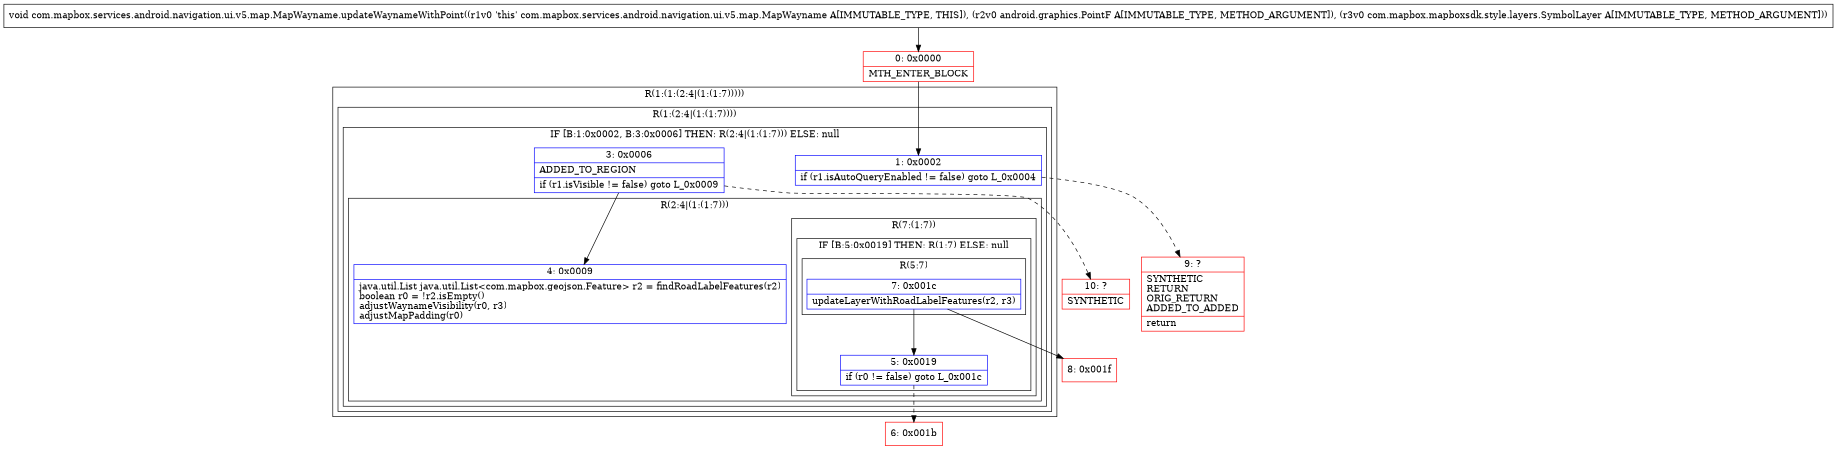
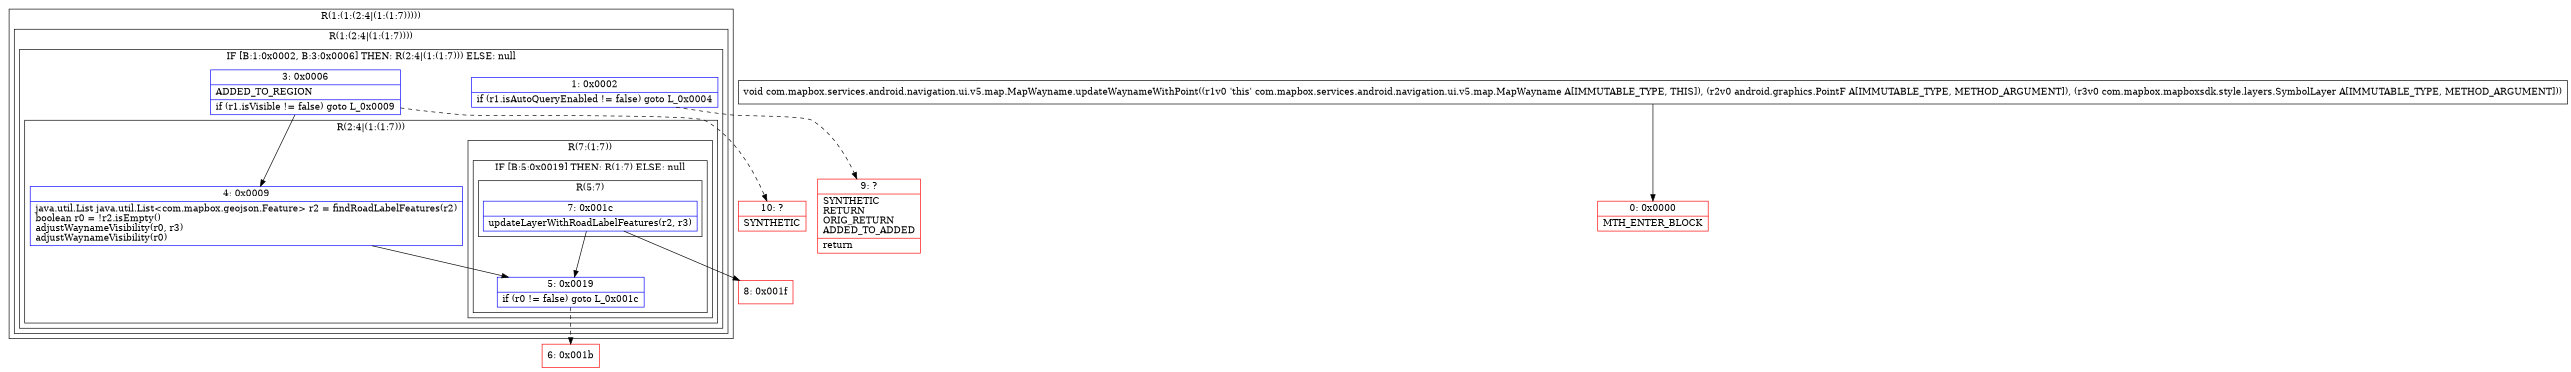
(918, 115) -> none
none -> (437, 261)
(411, 316) -> (101, 238)
